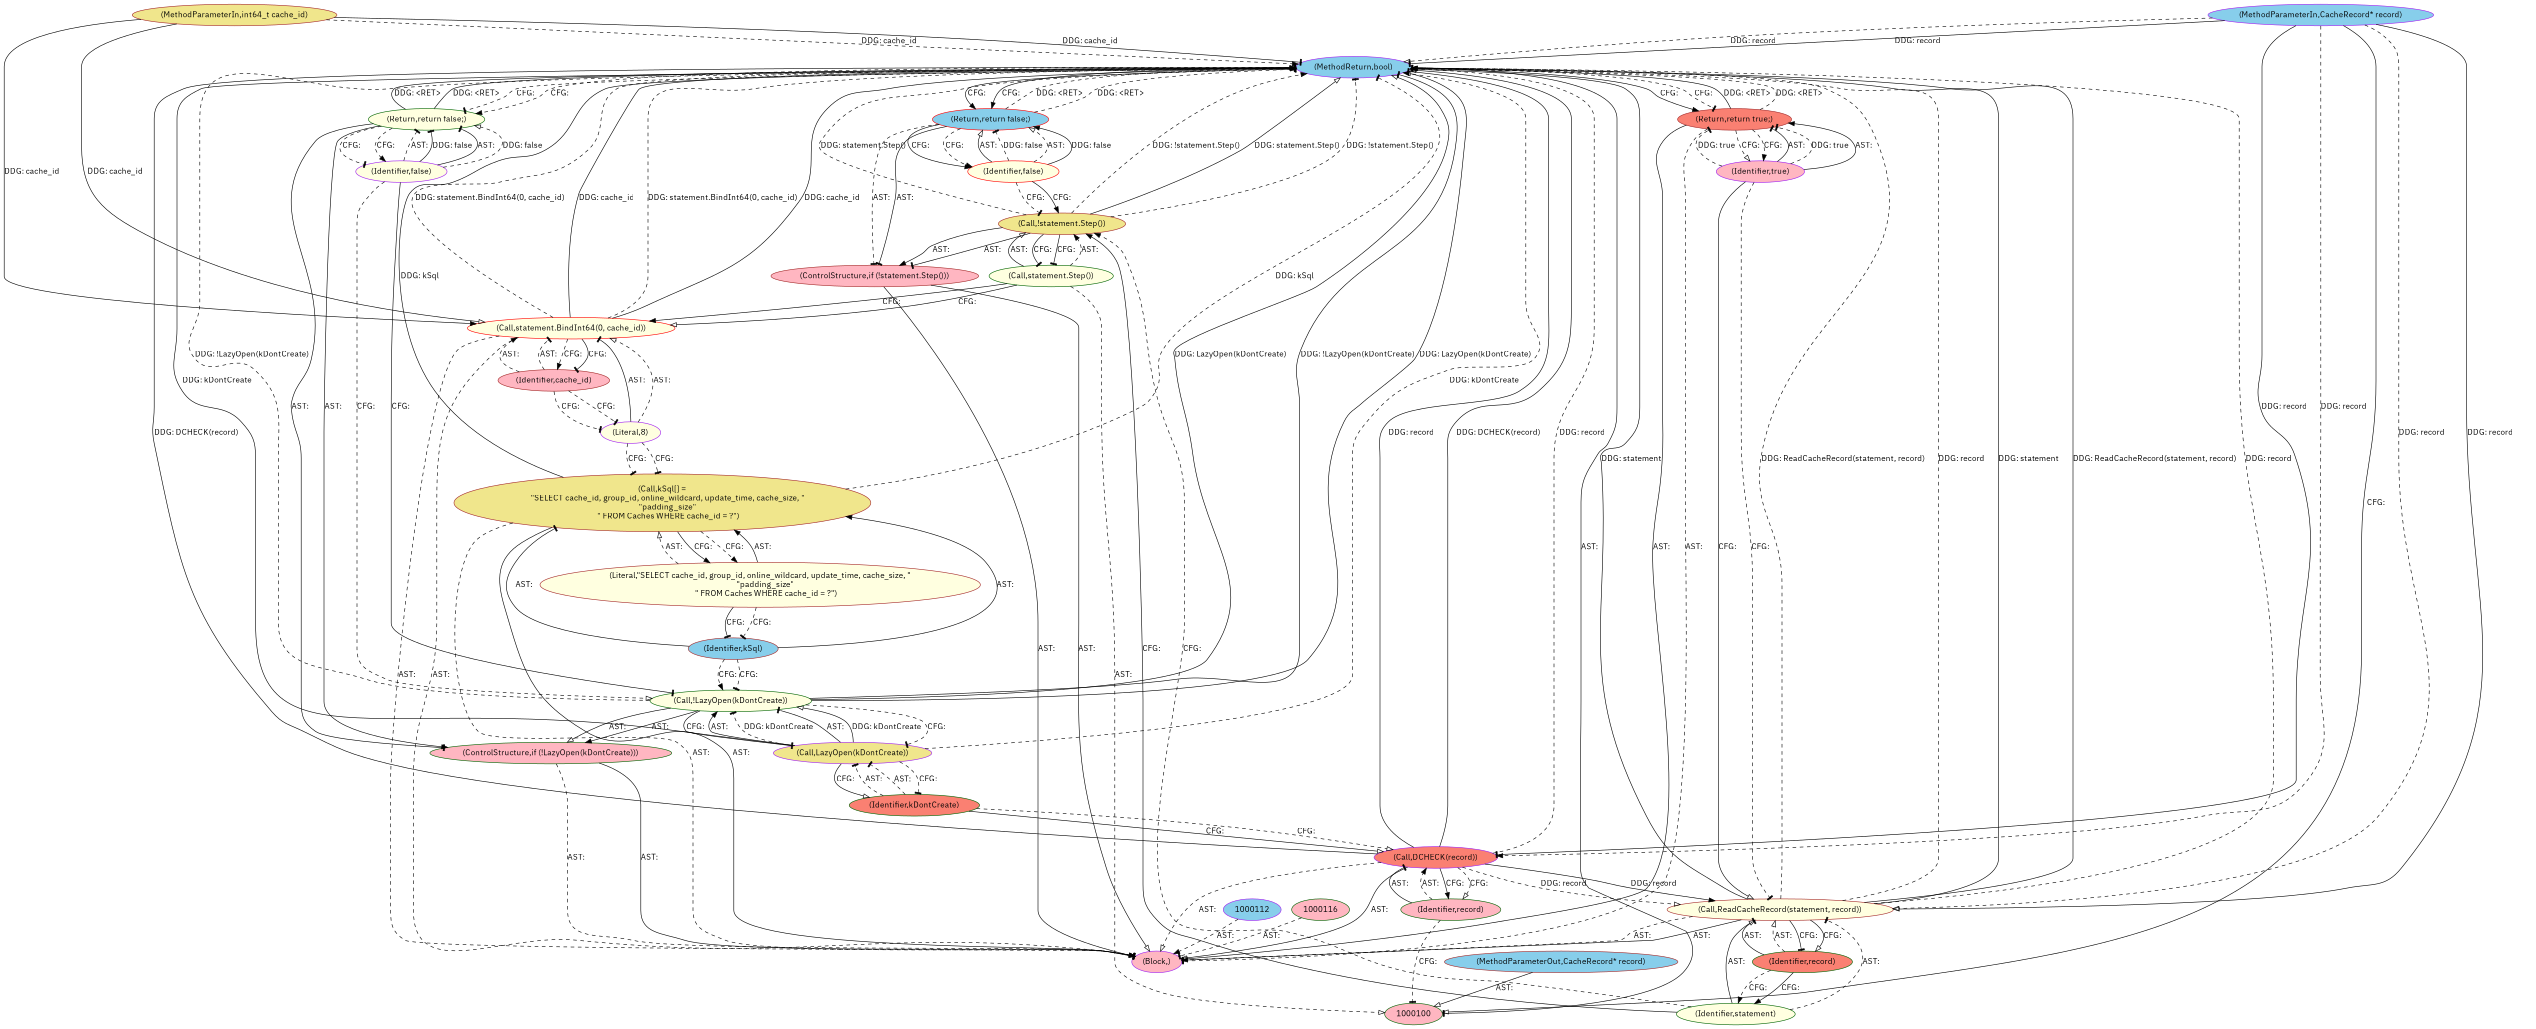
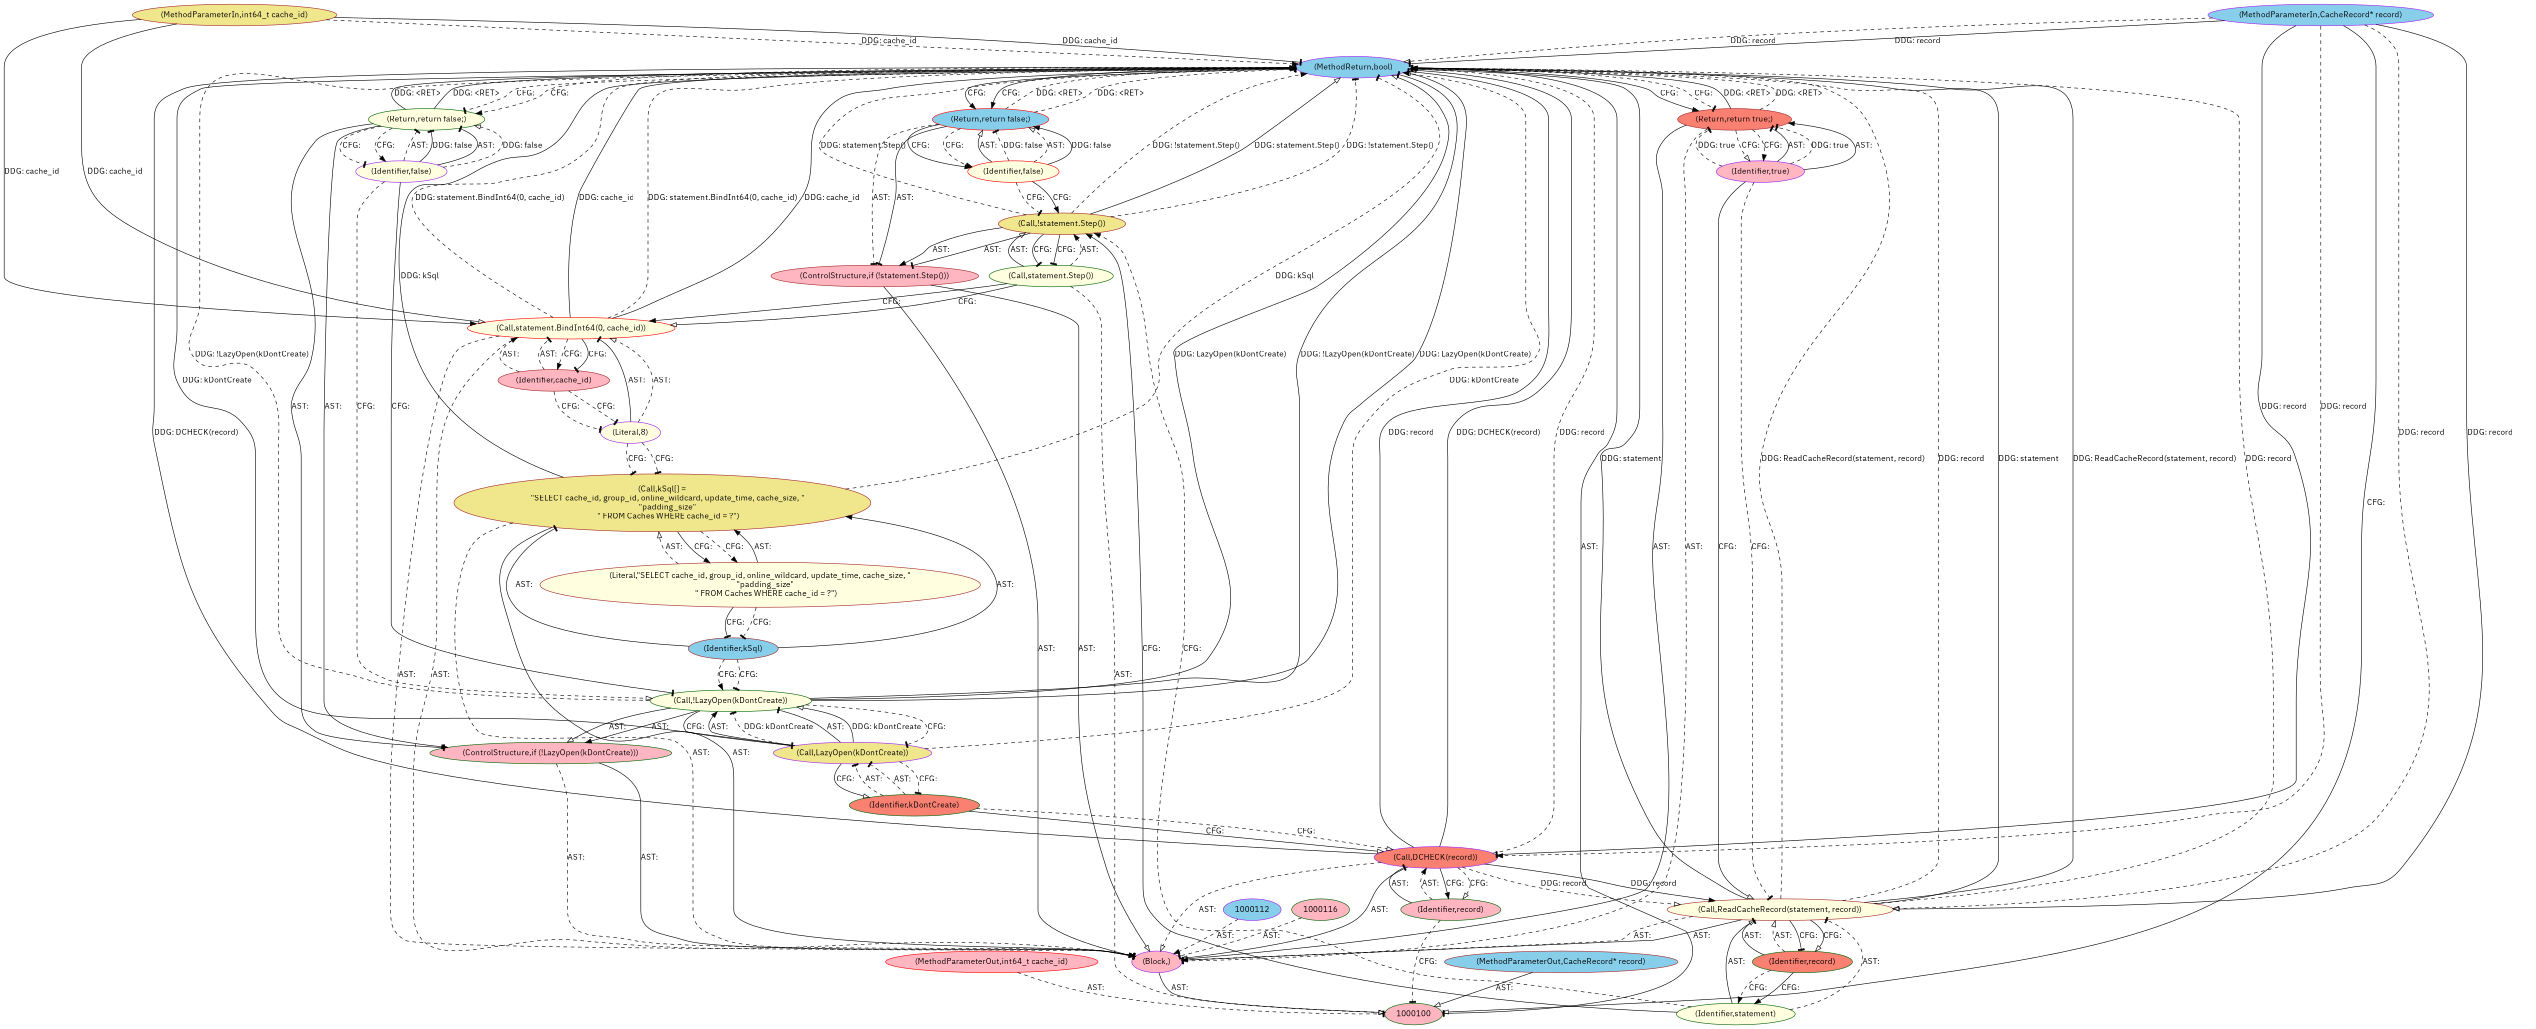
none -> (992, 962)
none -> (1263, 1006)
